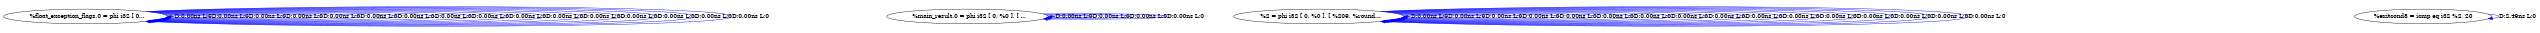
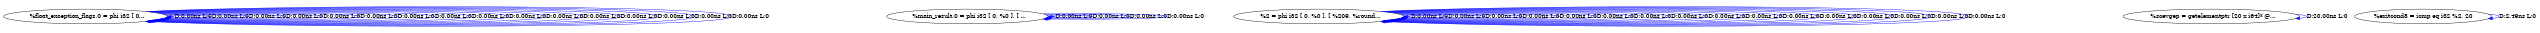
none -> (2211, 16)
